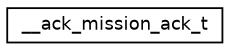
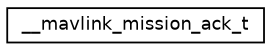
(115, 25) -> (136, 25)
